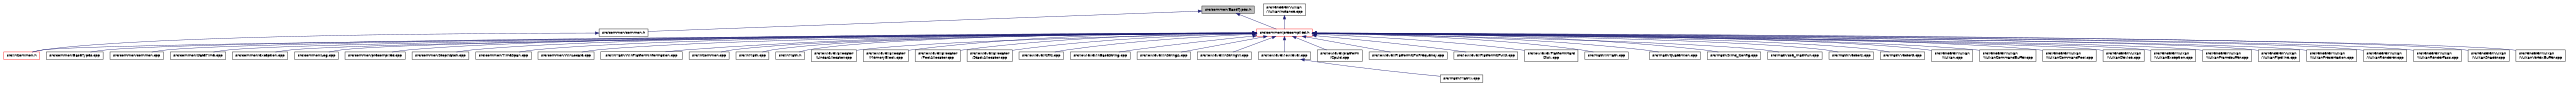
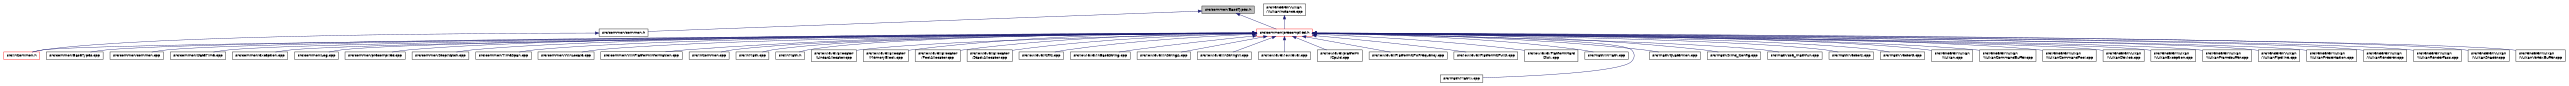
(641, 56) -> (641, 56)
(1372, 69) -> (1634, 57)
